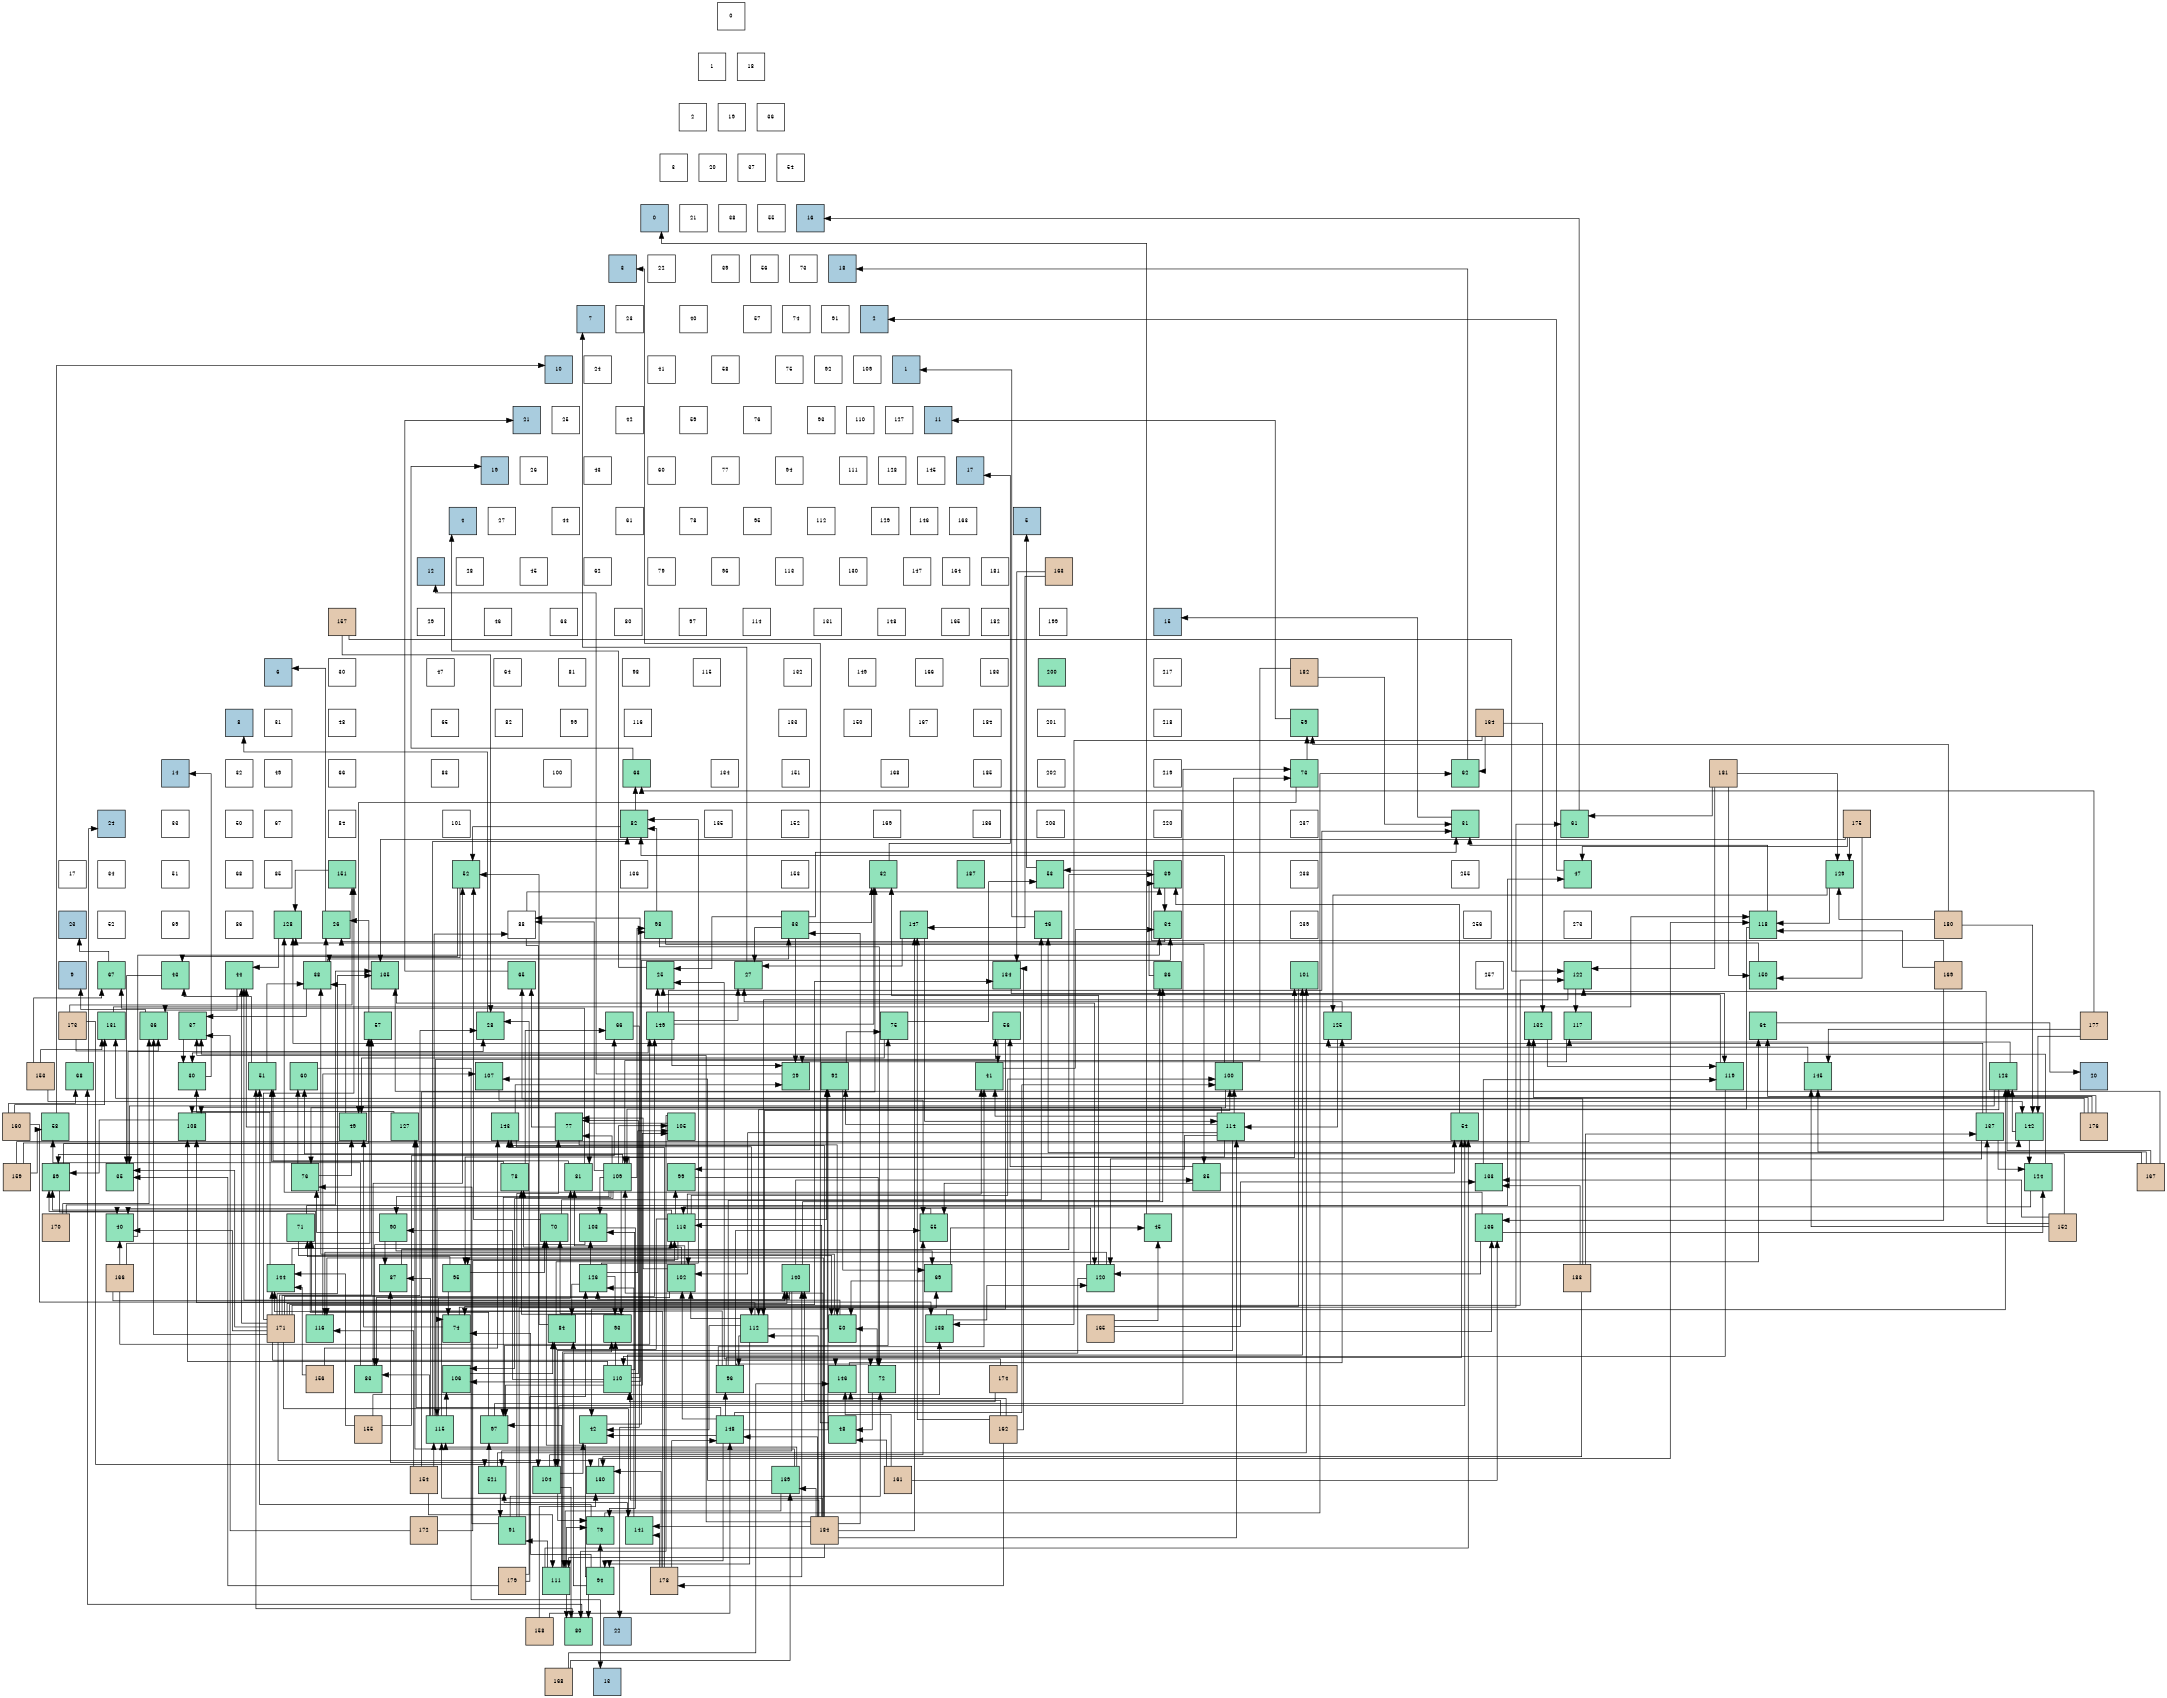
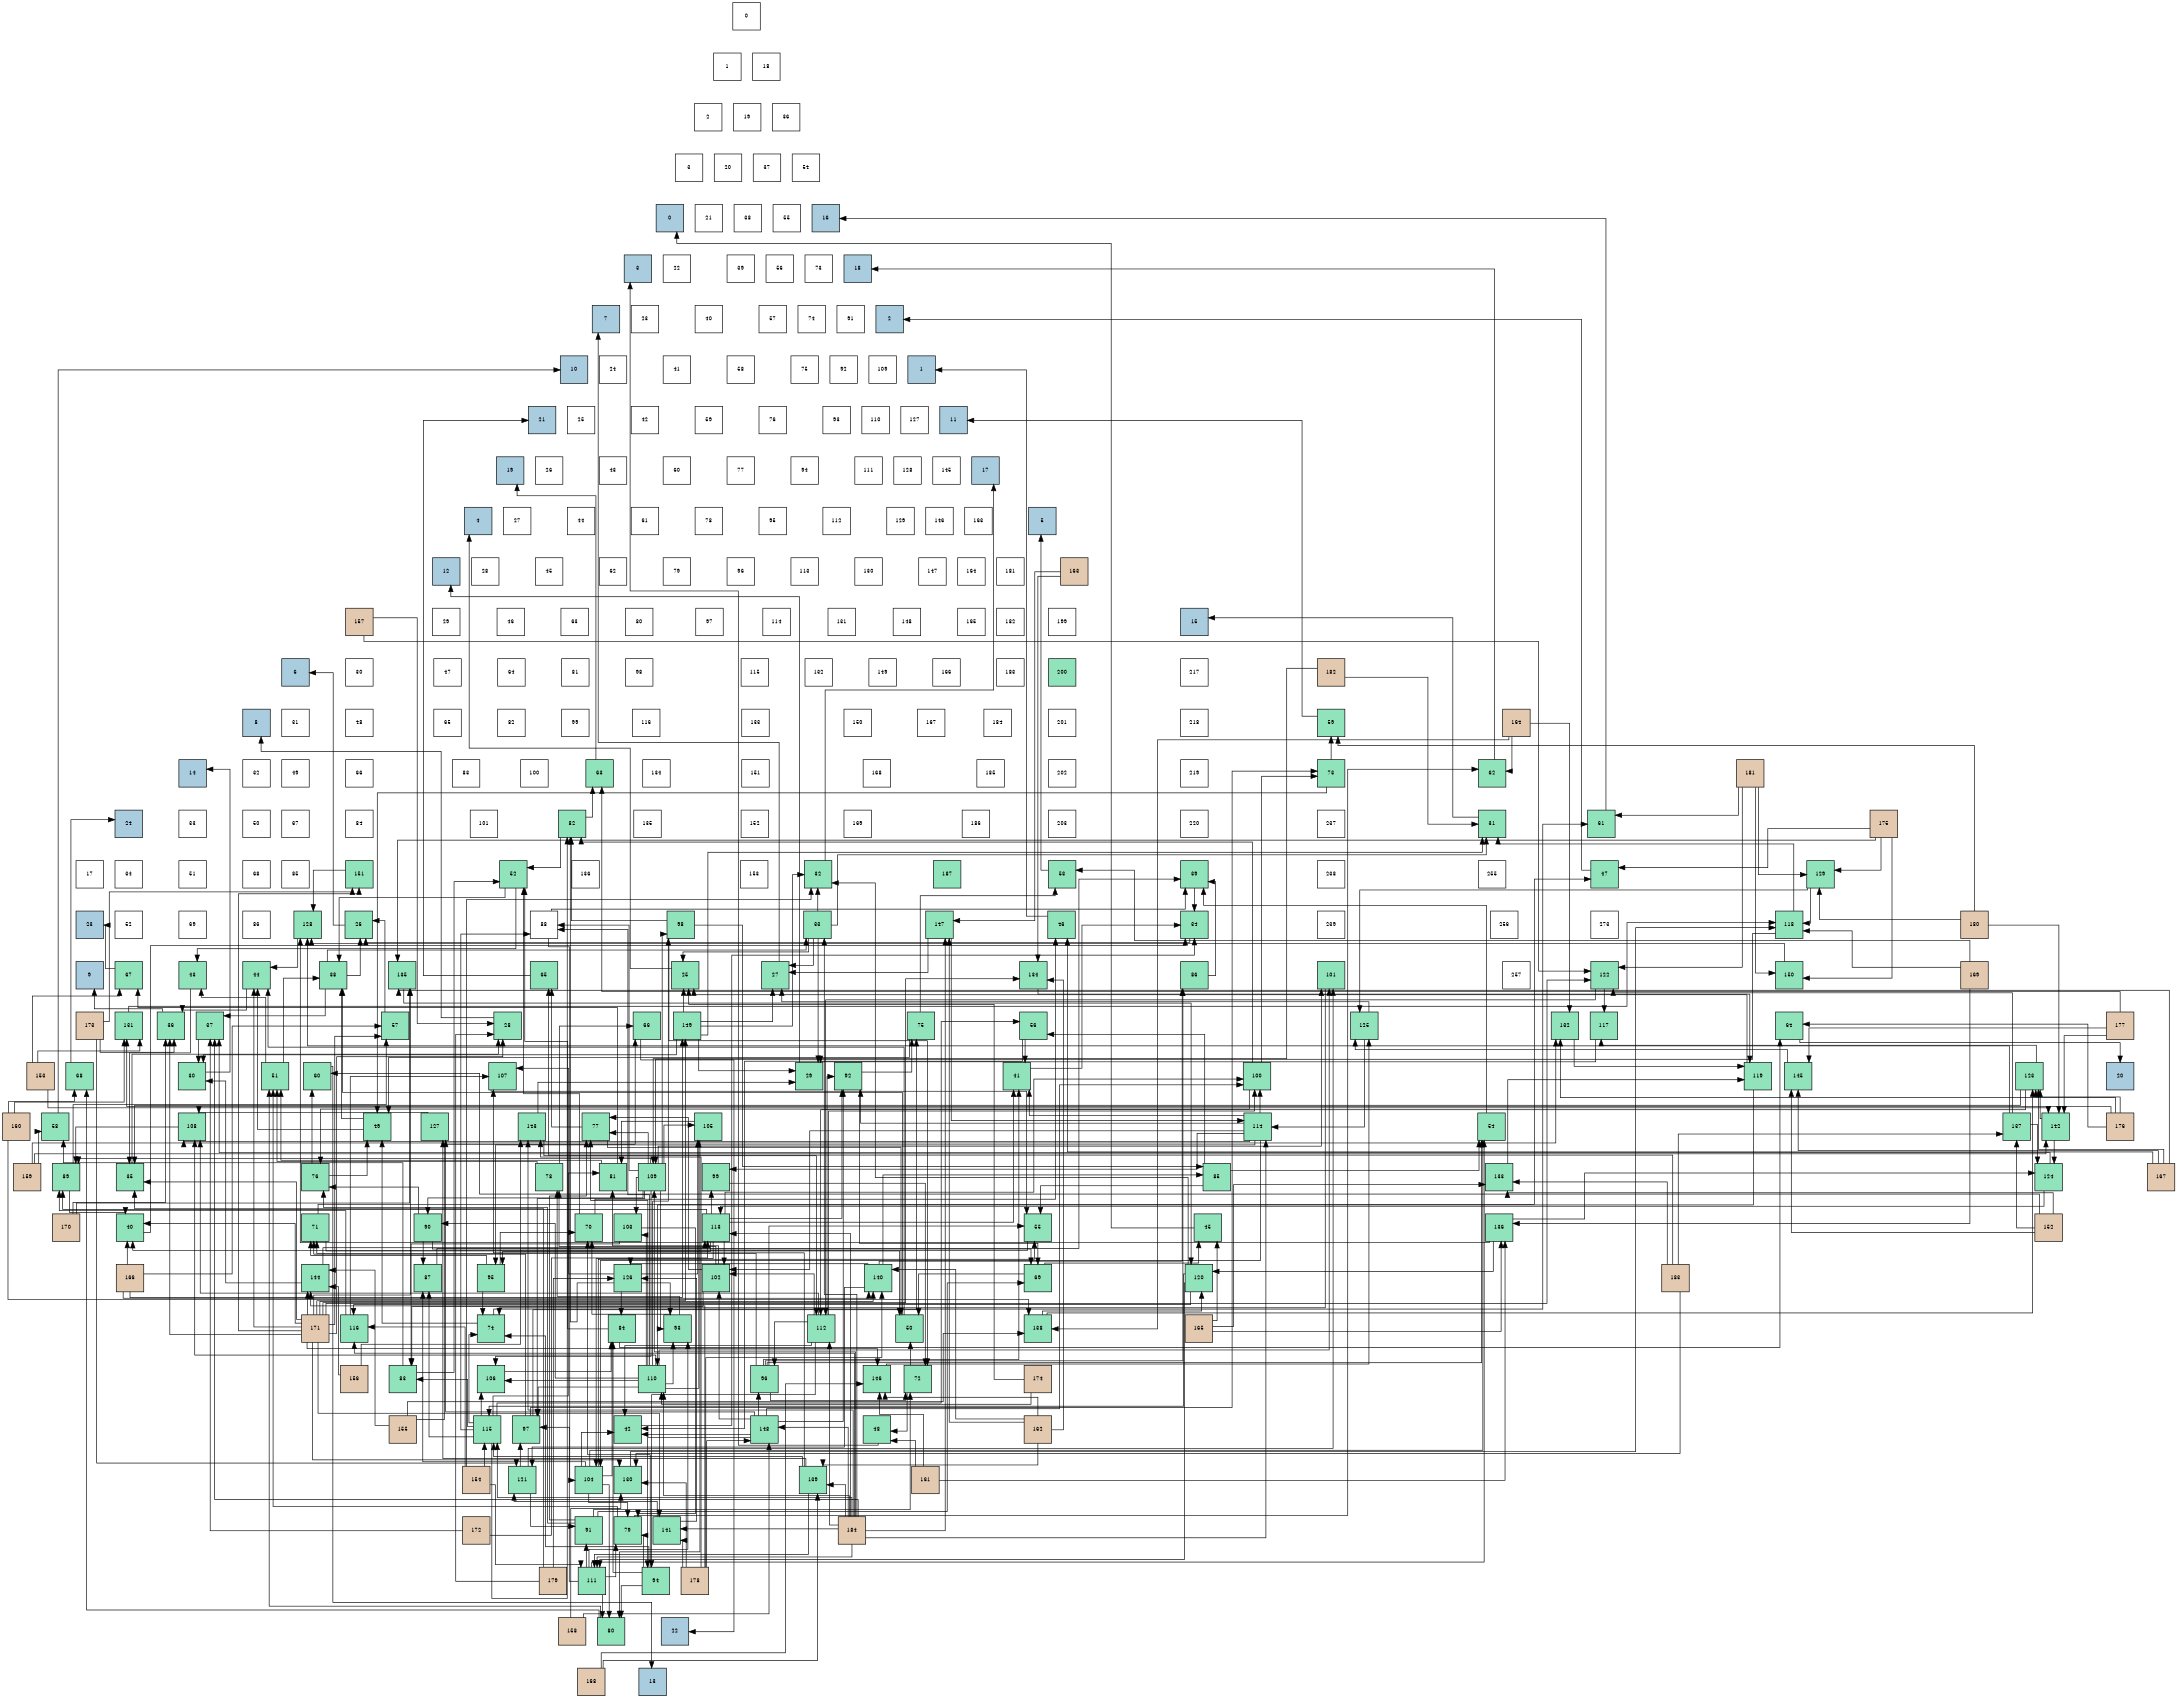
(1530, 1159) -> none
(590, 1256) -> (569, 1171)
(492, 1480) -> (522, 1480)
(915, 1586) -> (941, 1465)
